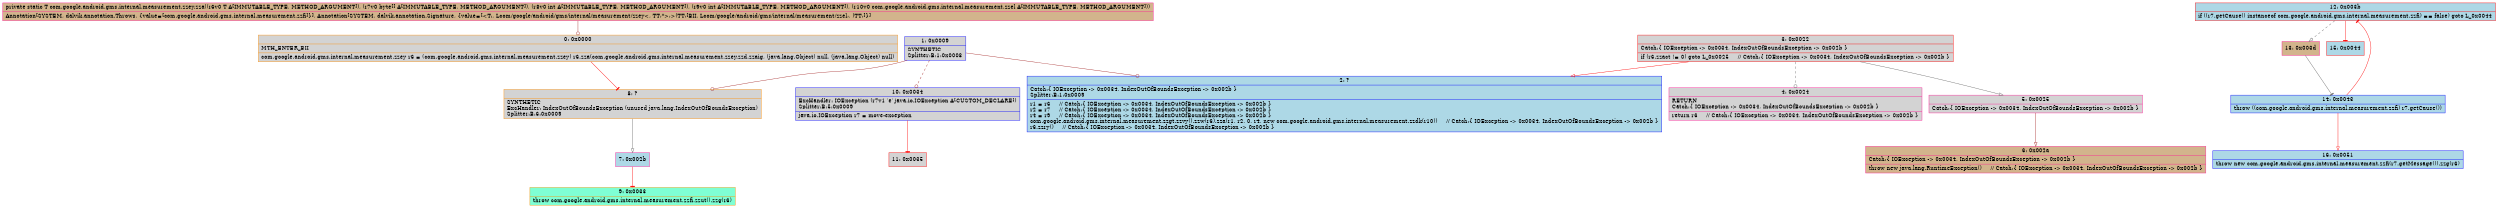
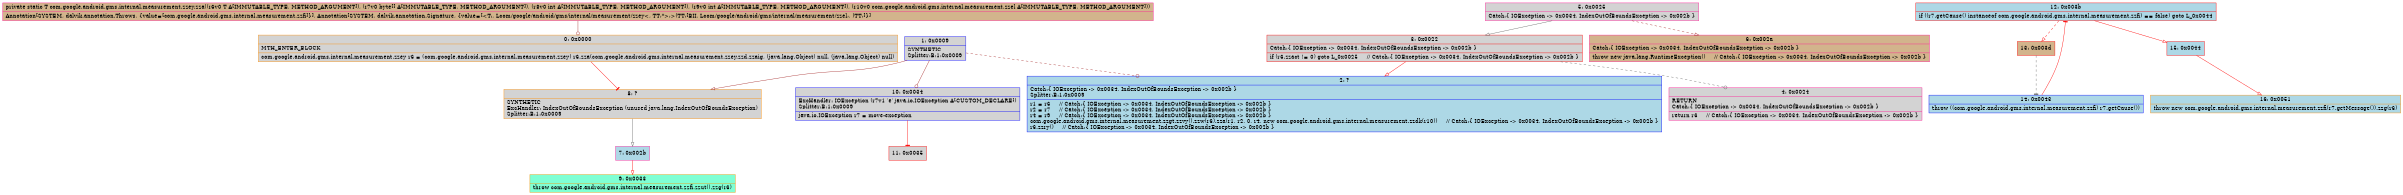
(2323, 30) -> (2051, 30)
(2345, 30) -> (2129, 31)
(285, 48) -> (291, 48)
(2301, 48) -> (2036, 48)
(935, 56) -> (935, 56)
(1051, 64) -> (1051, 64)
(923, 73) -> (923, 73)
(811, 74) -> (811, 74)
(2318, 74) -> (2036, 74)
(1930, 77) -> (1521, 27)
(826, 107) -> (826, 107)
(535, 114) -> (535, 114)
(2036, 128) -> (1663, 27)
(2338, 130) -> (2227, 74)
(2338, 160) -> (2276, 104)
(633, 176) -> (633, 165)
